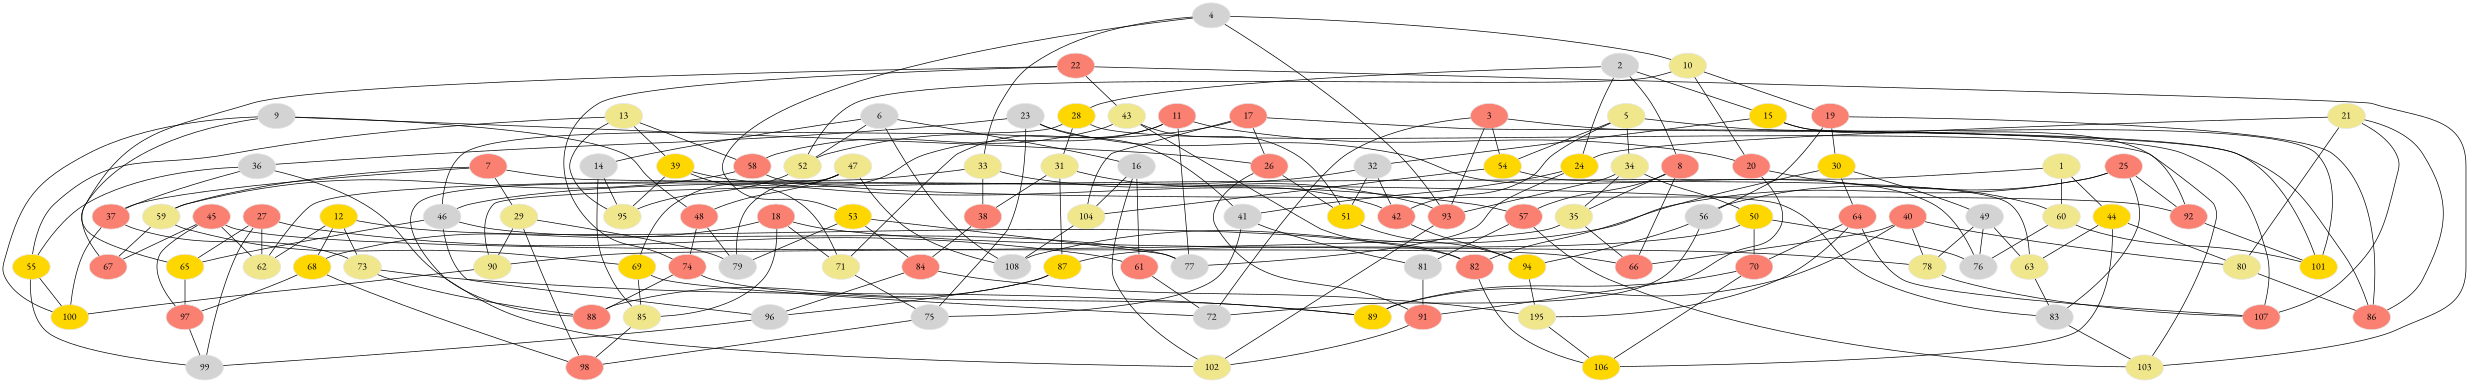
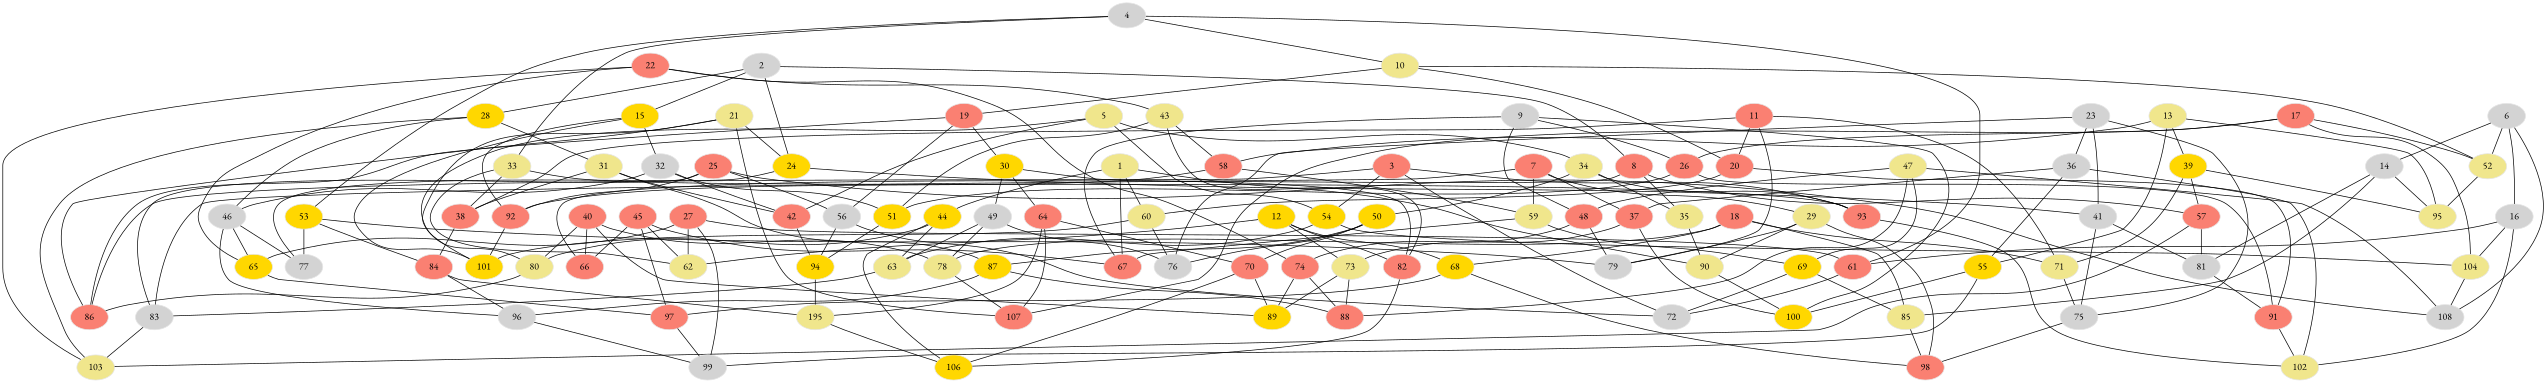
(1341, 105) -> (1674, 39)
(1182, 176) -> (1066, 131)
none -> (1121, 217)
none -> (2293, 217)
(1601, 239) -> none
